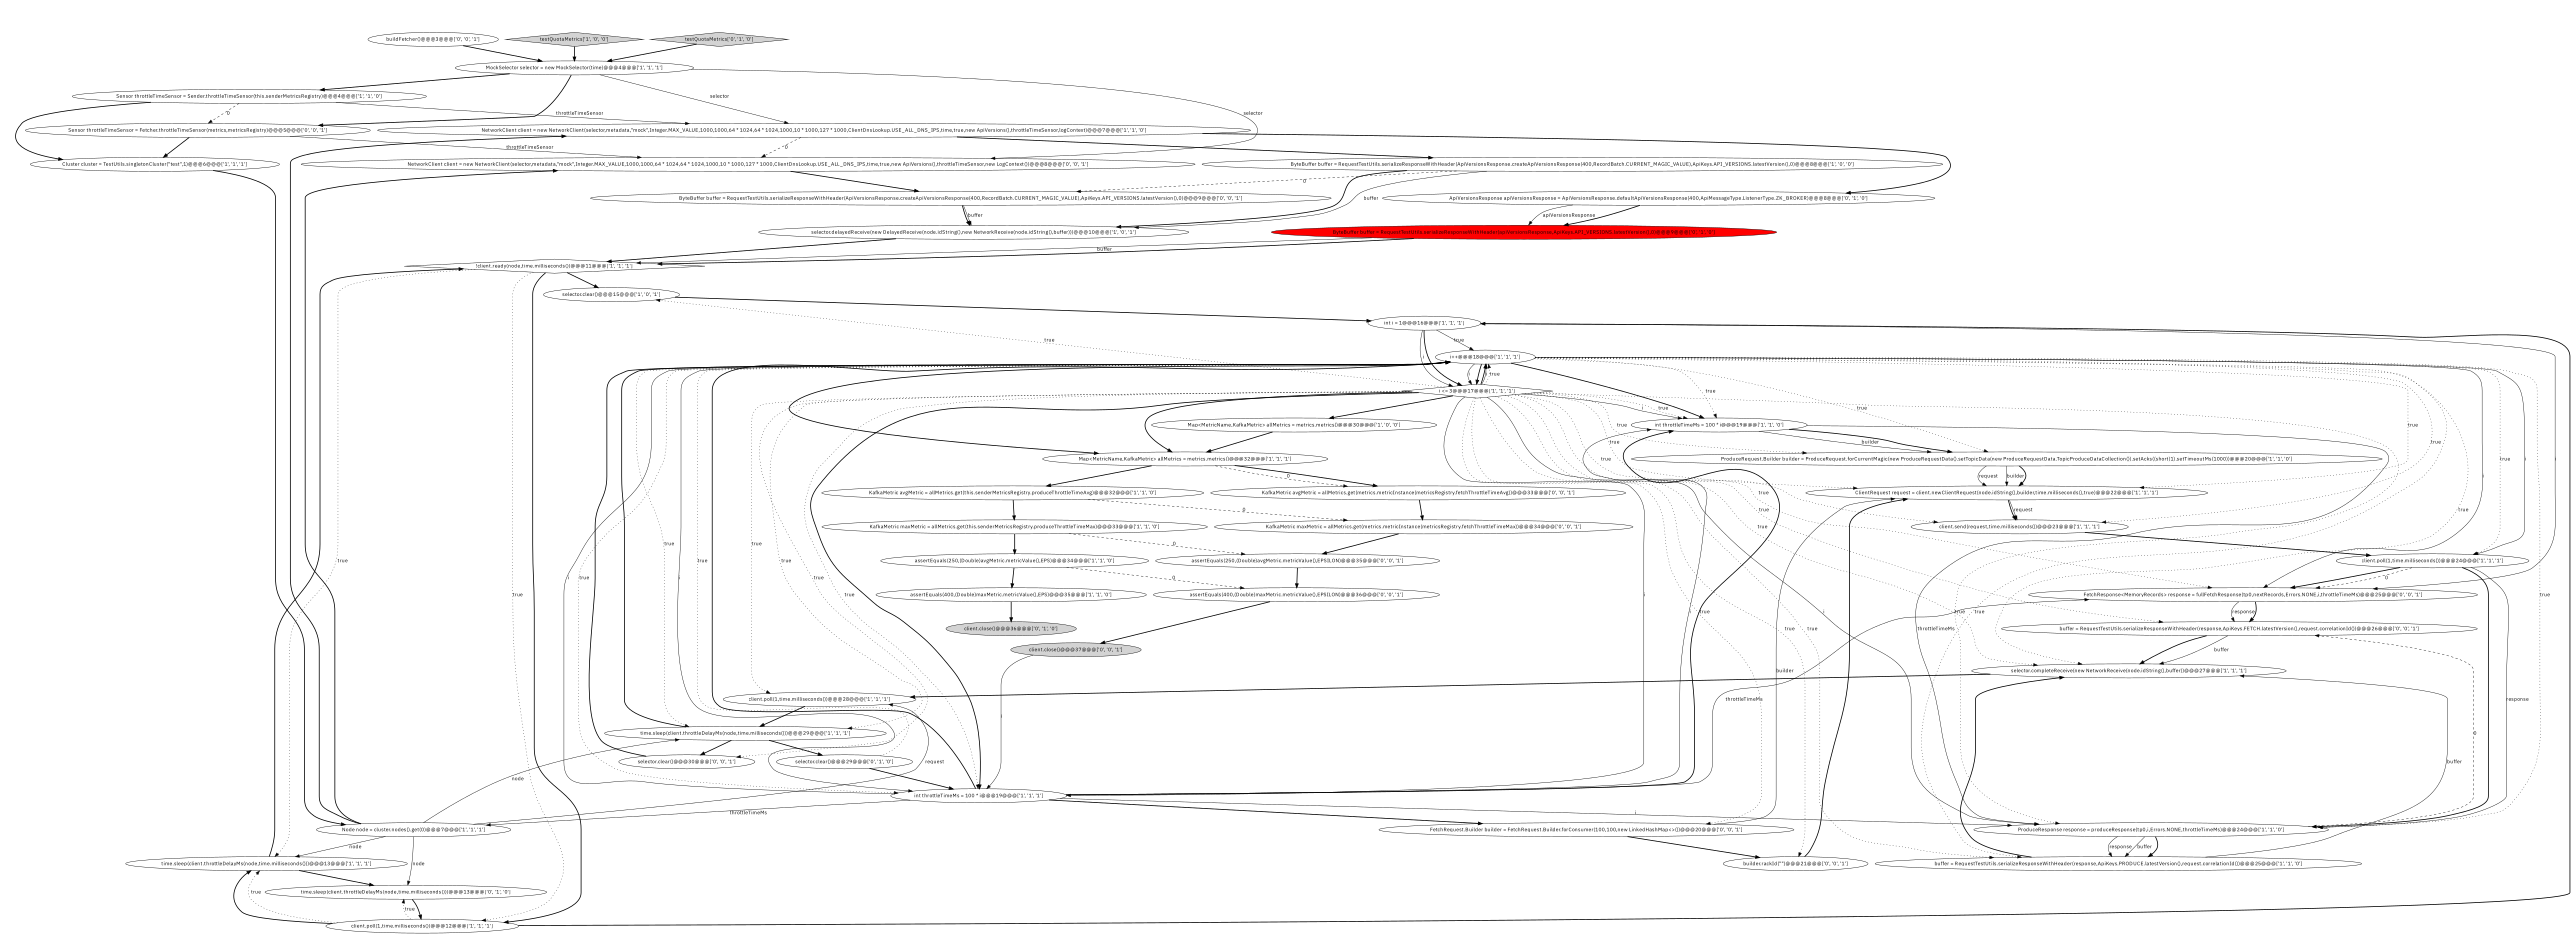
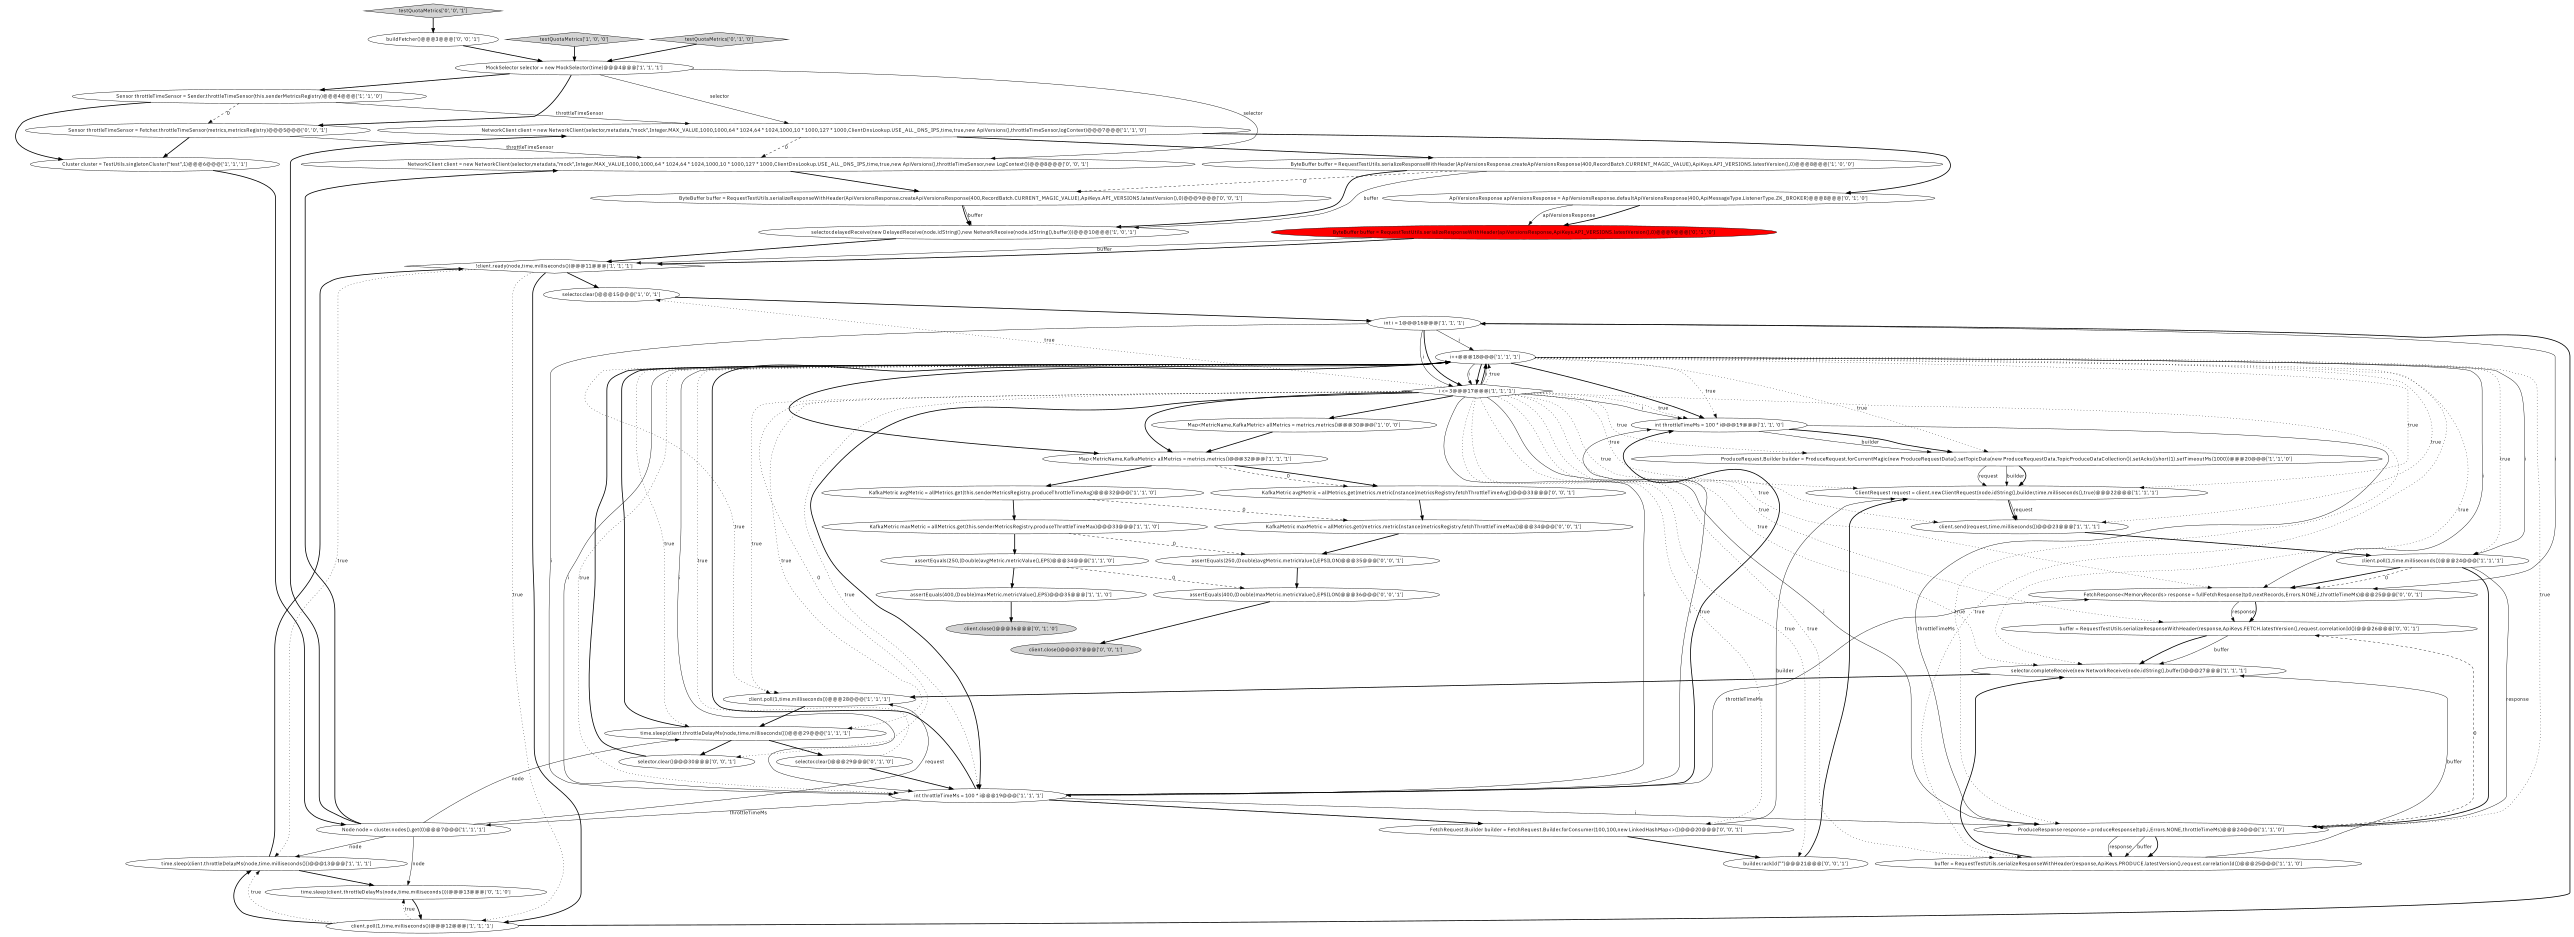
none -> (433, 11)
(1459, 340) -> (1459, 340)
none -> (618, 370)
(819, 578) -> (819, 578)
(1001, 713) -> (589, 358)
